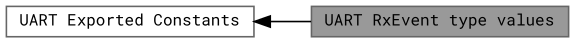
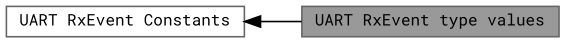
(130, 22) -> (125, 22)
